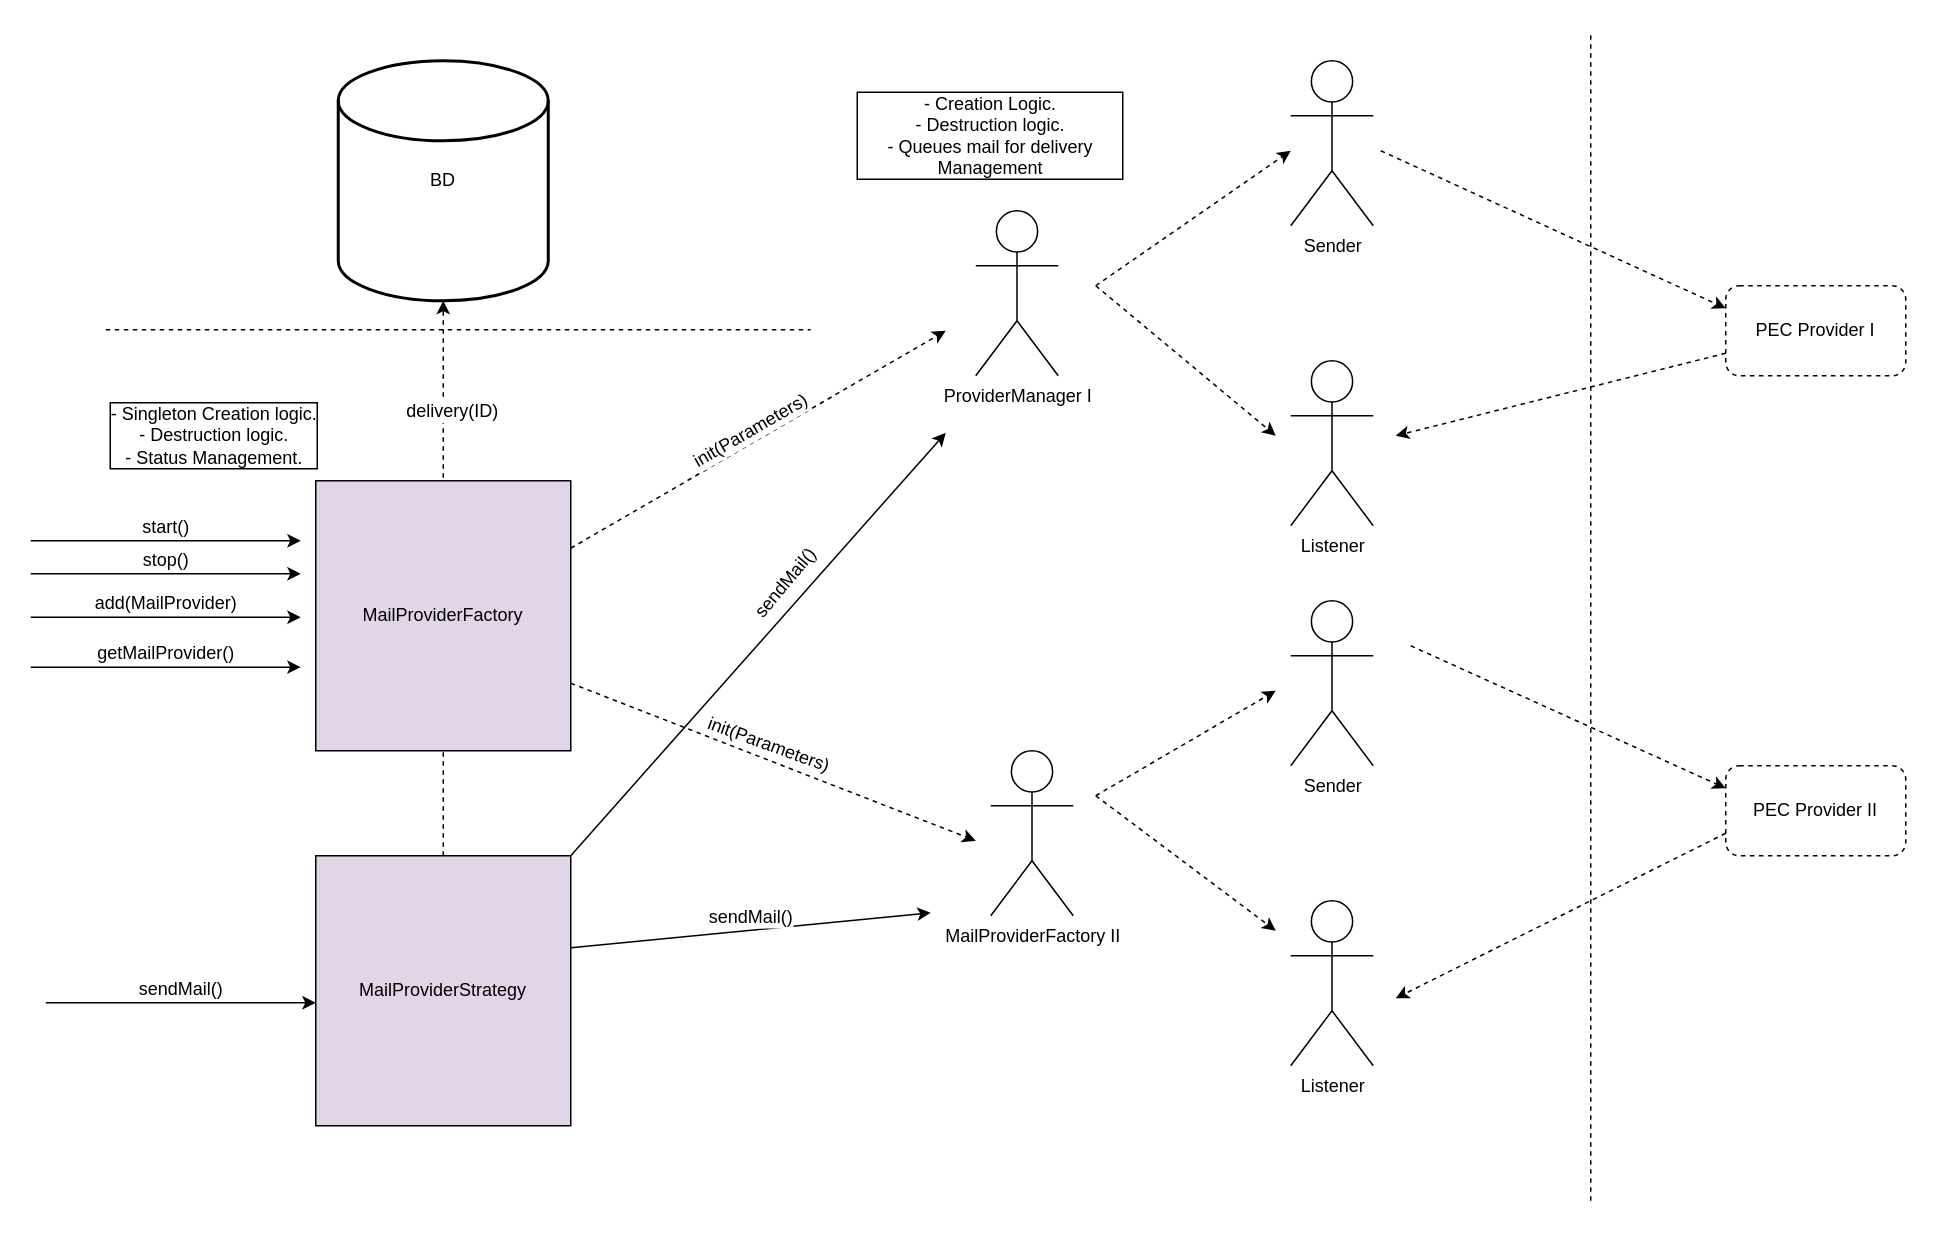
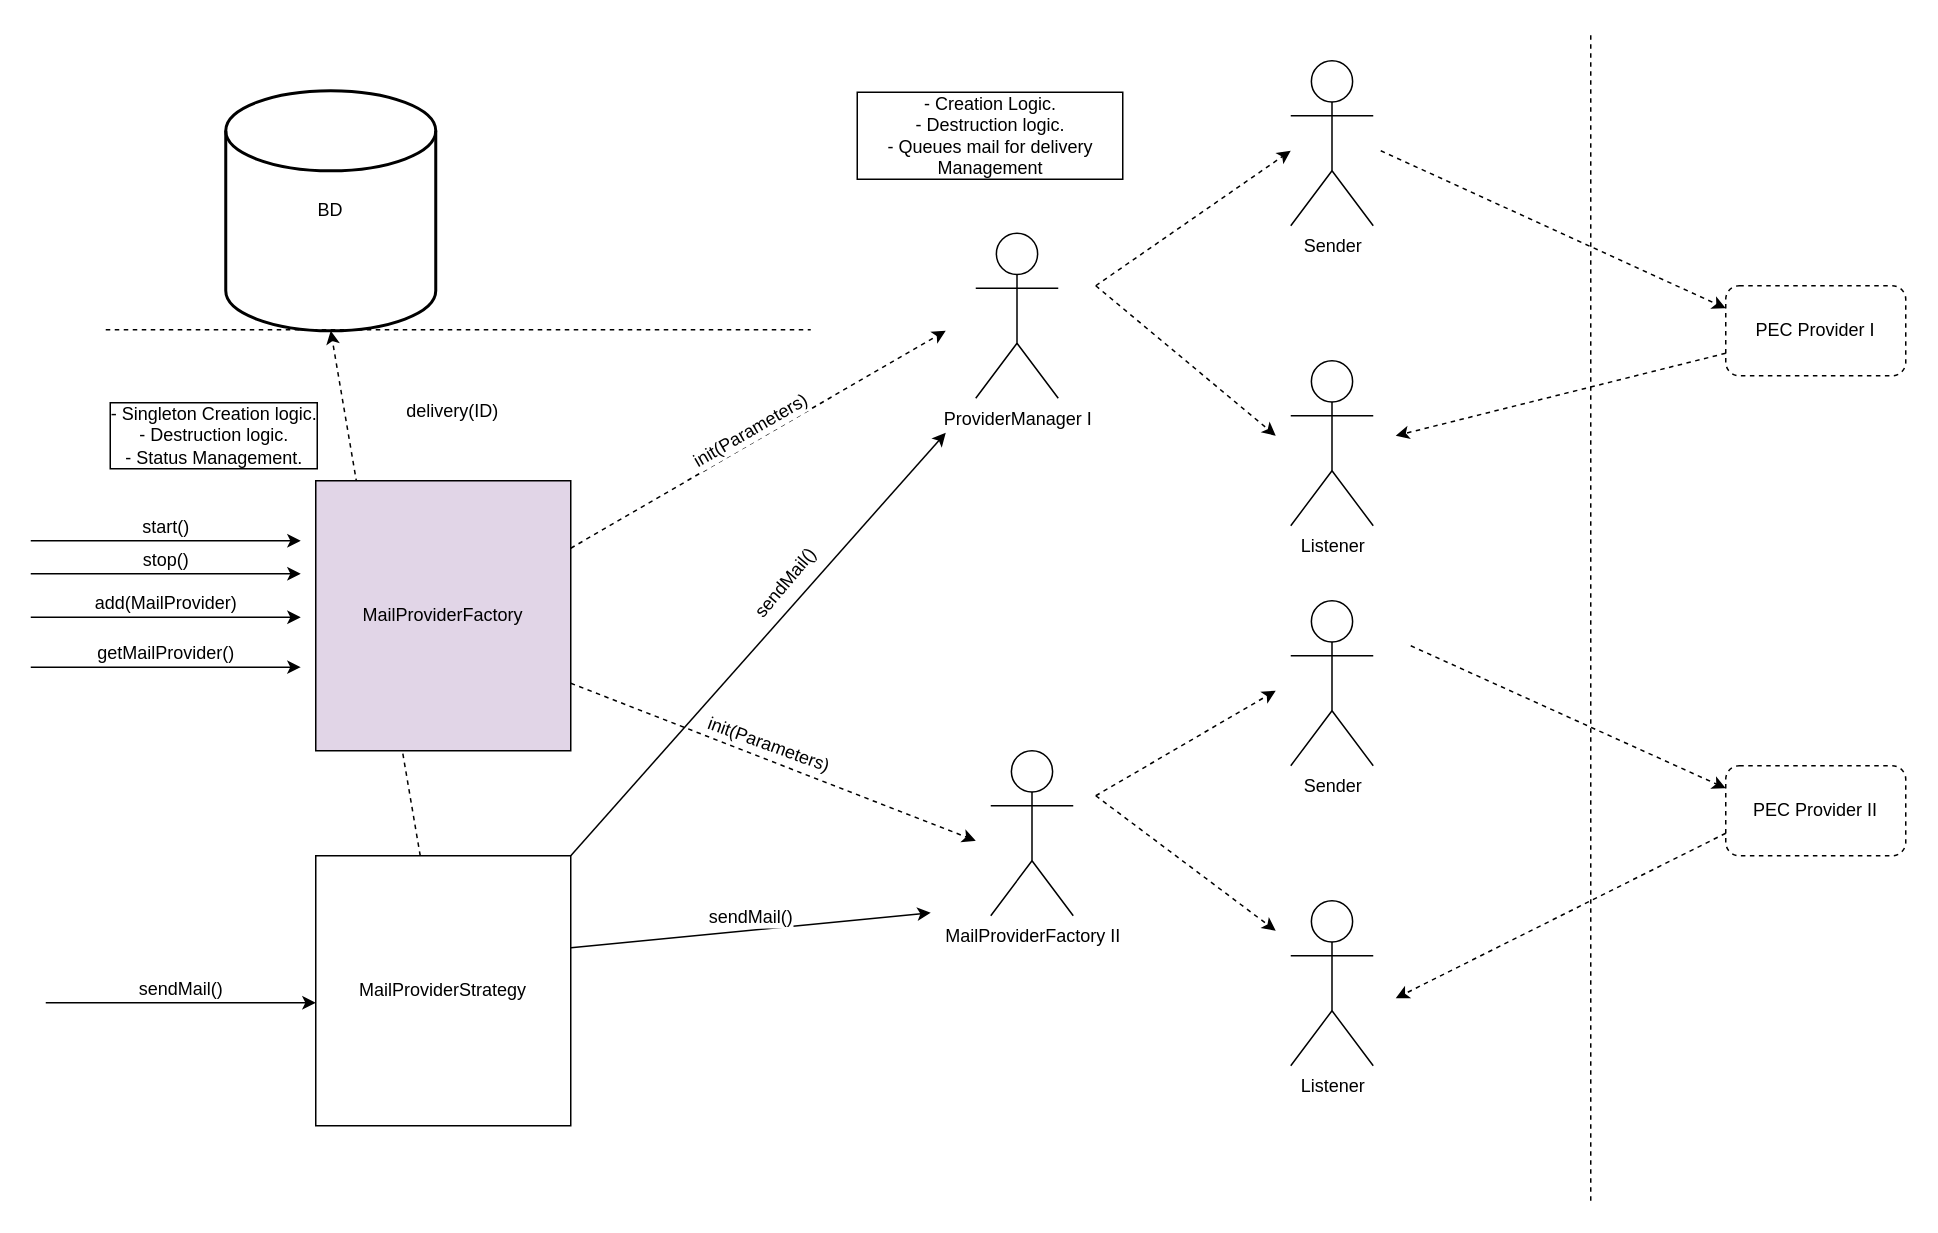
(443, 181) -> (331, 211)
(1017, 293) -> (1017, 316)
(443, 991) -> (443, 991)
